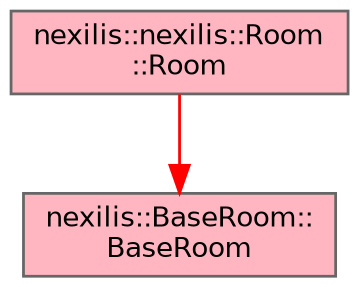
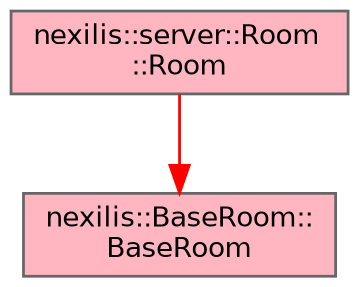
(180, 52) -> (180, 52)
